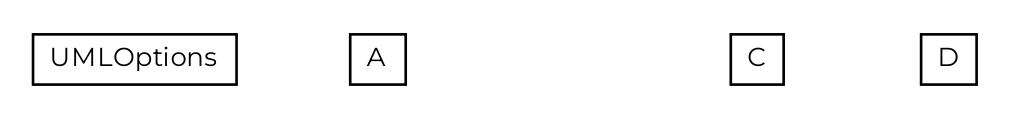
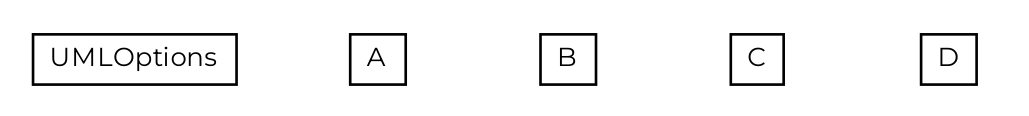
none -> (567, 58)
